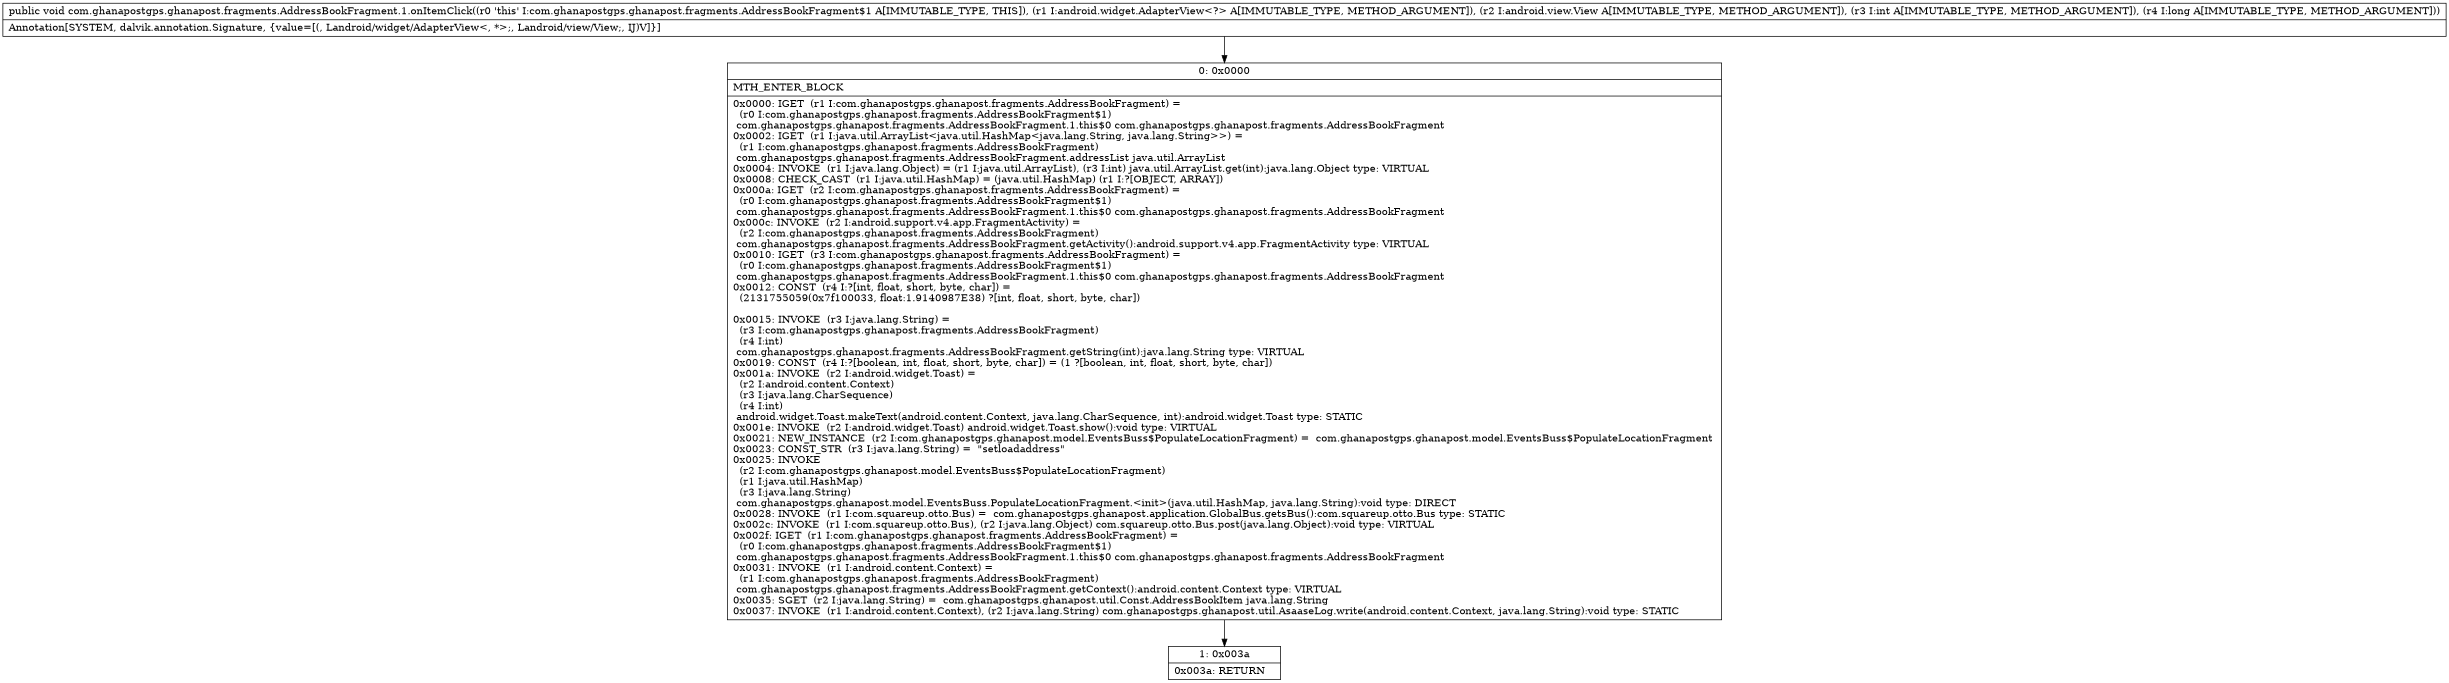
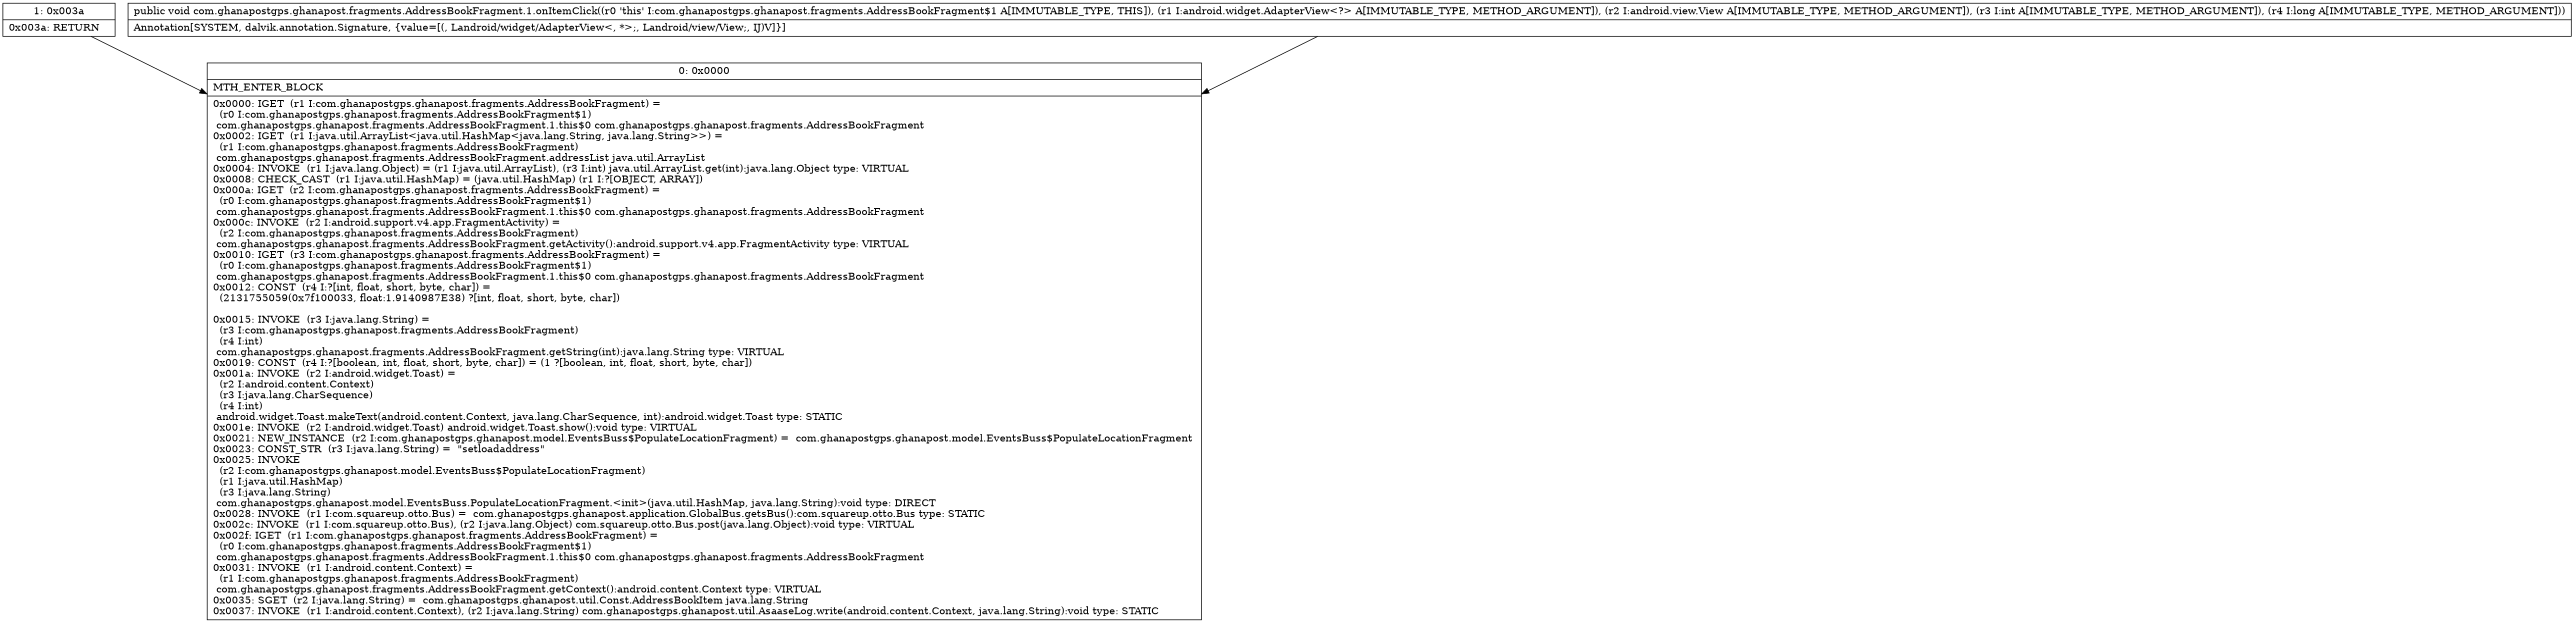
(1224, 630) -> (146, 64)
